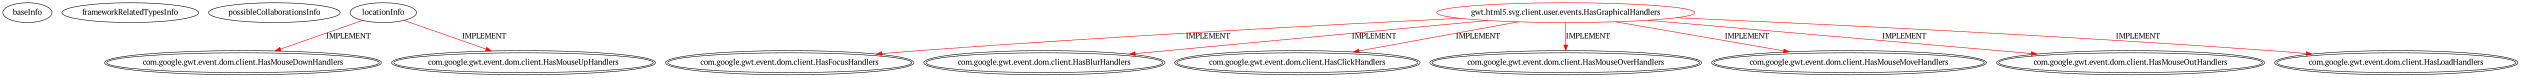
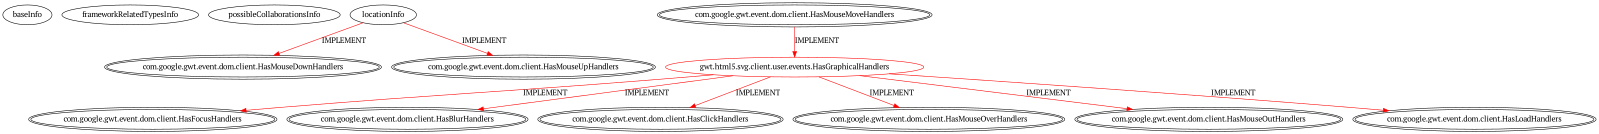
(1700, 36) -> (795, 39)
